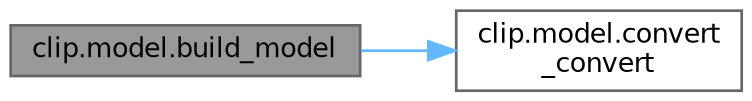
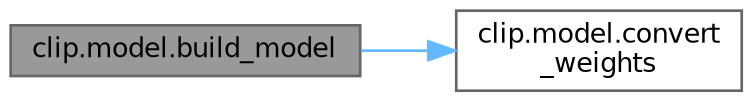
(599, 51) -> (599, 51)
